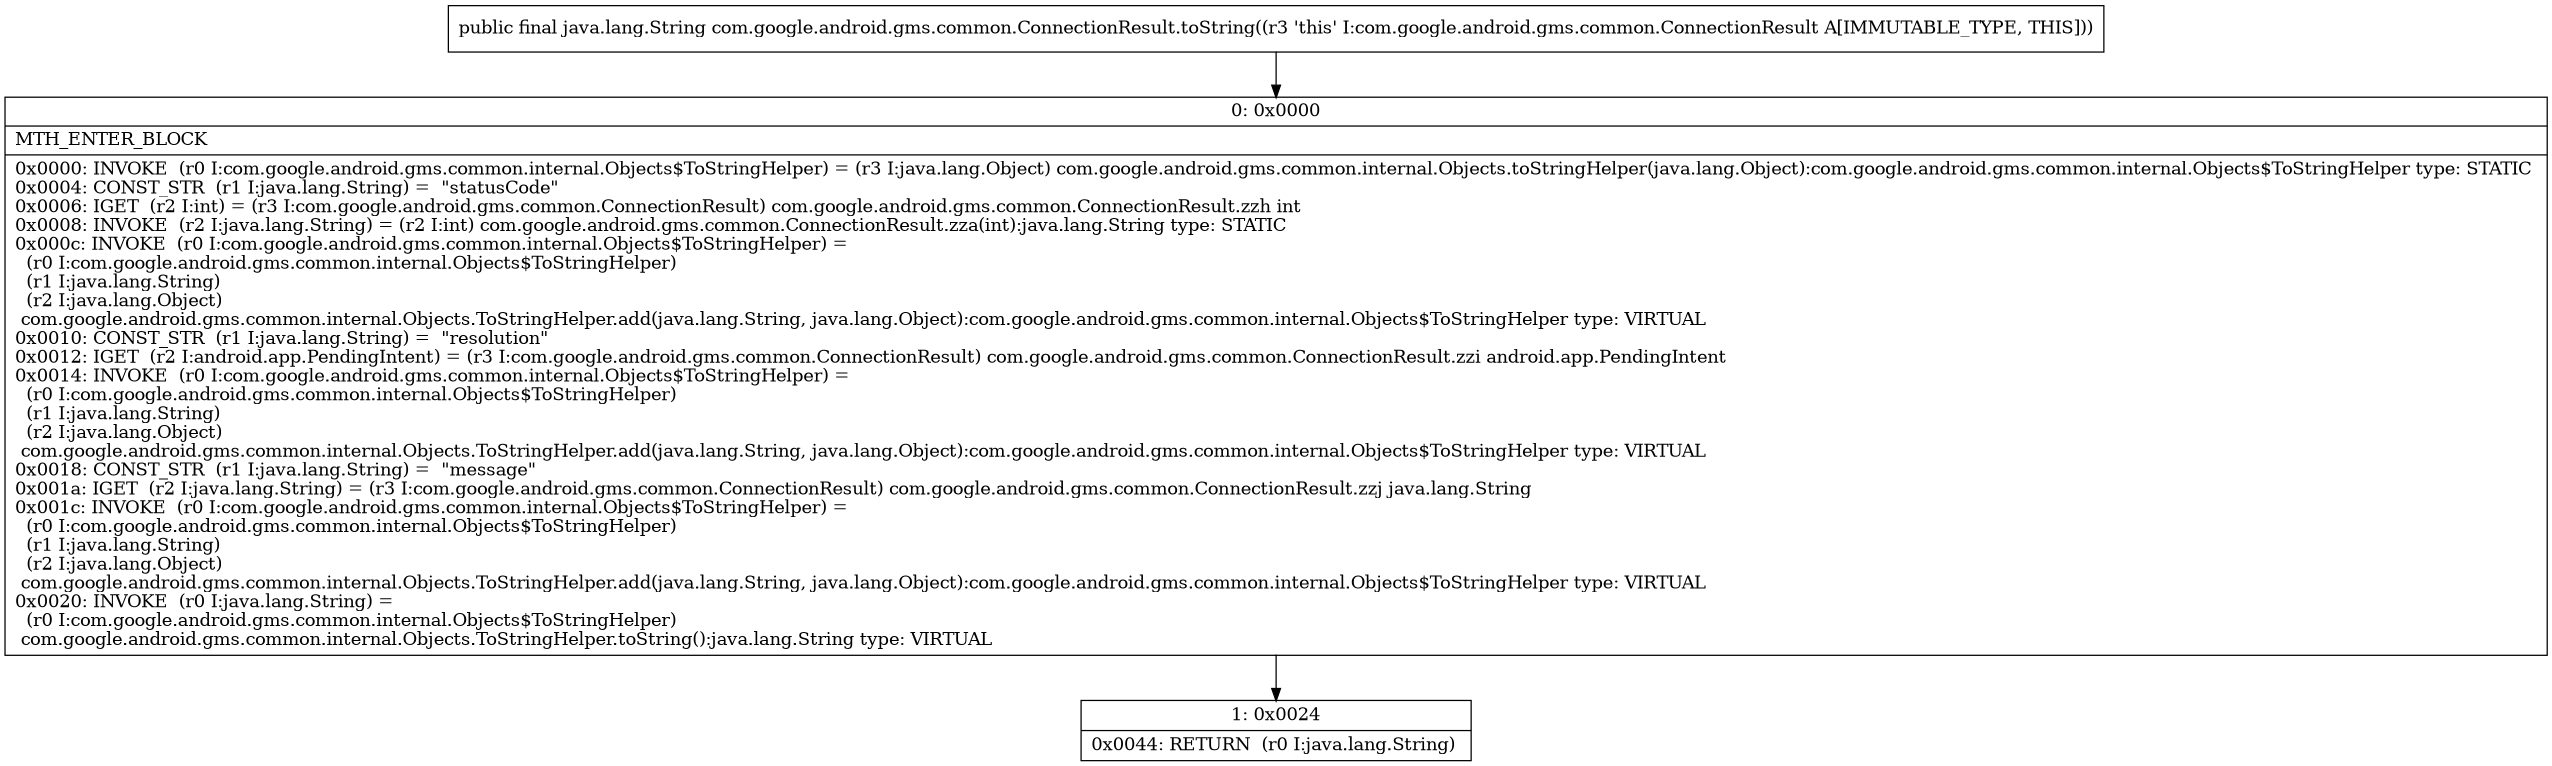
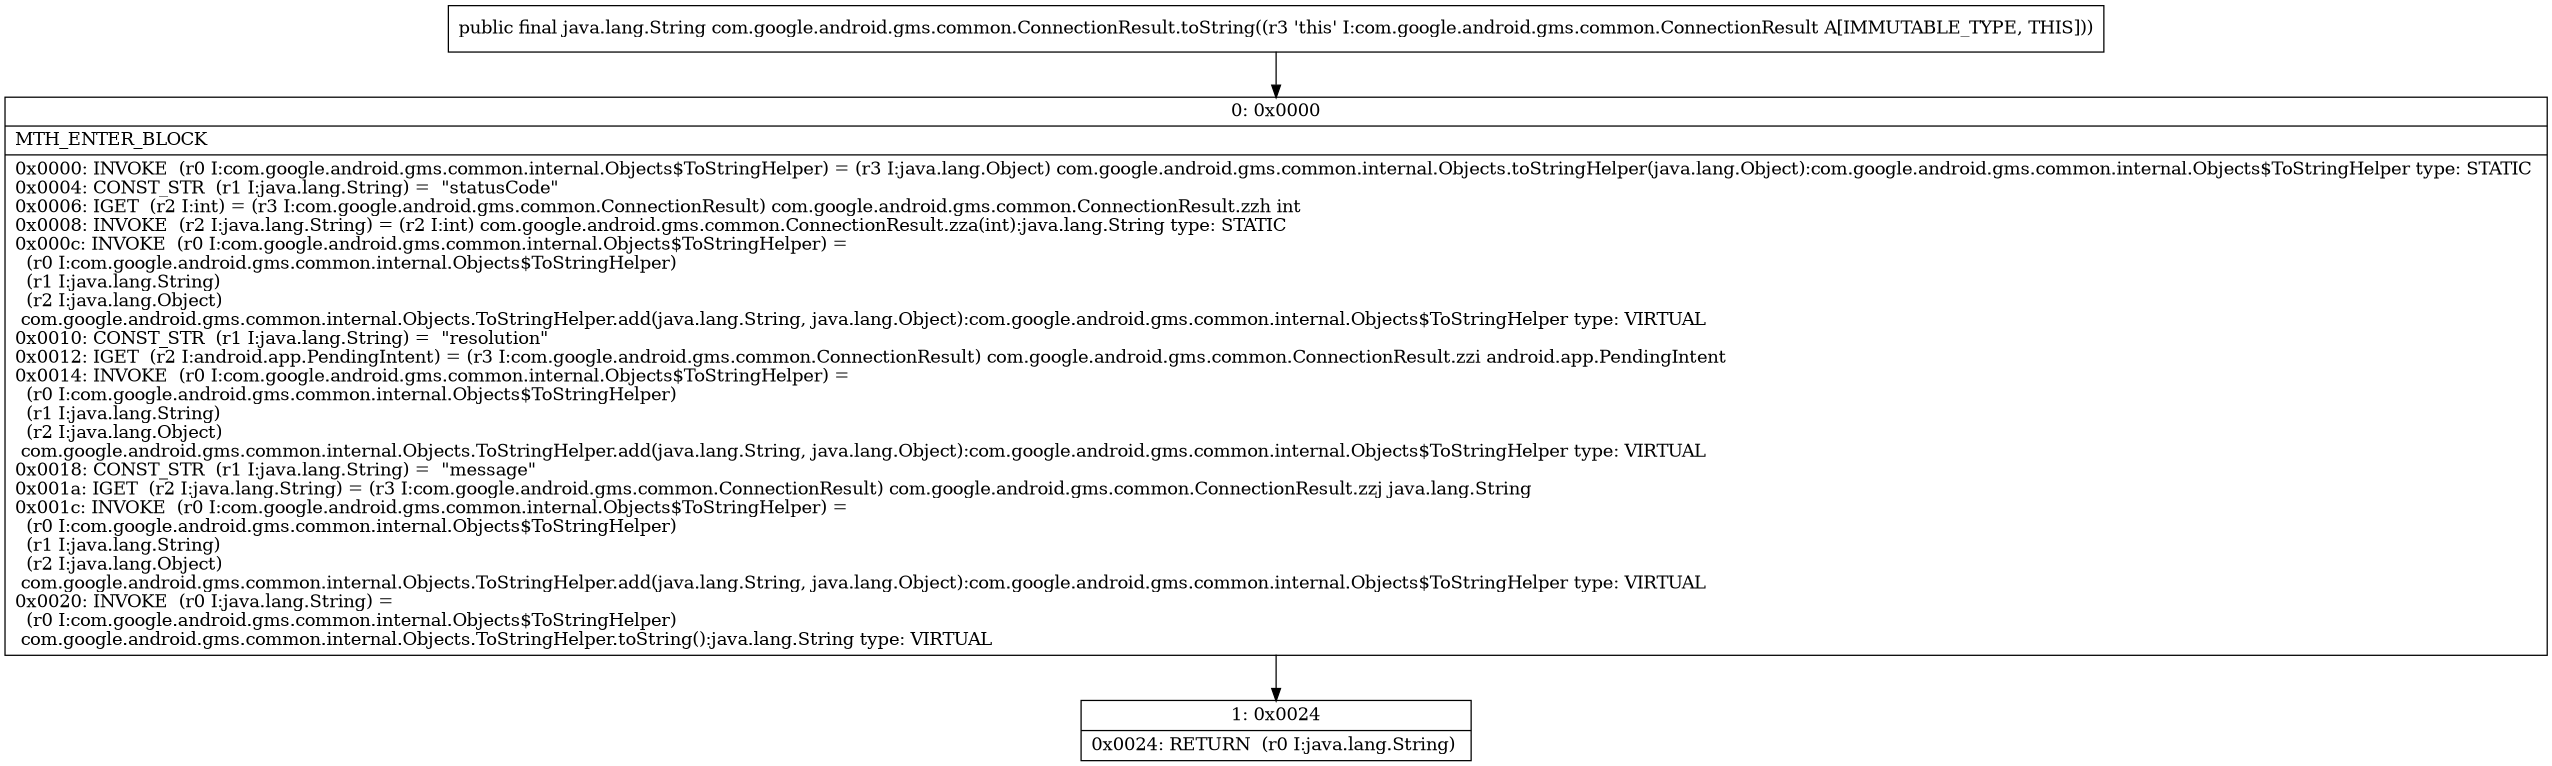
(1276, 745) -> (1276, 745)
